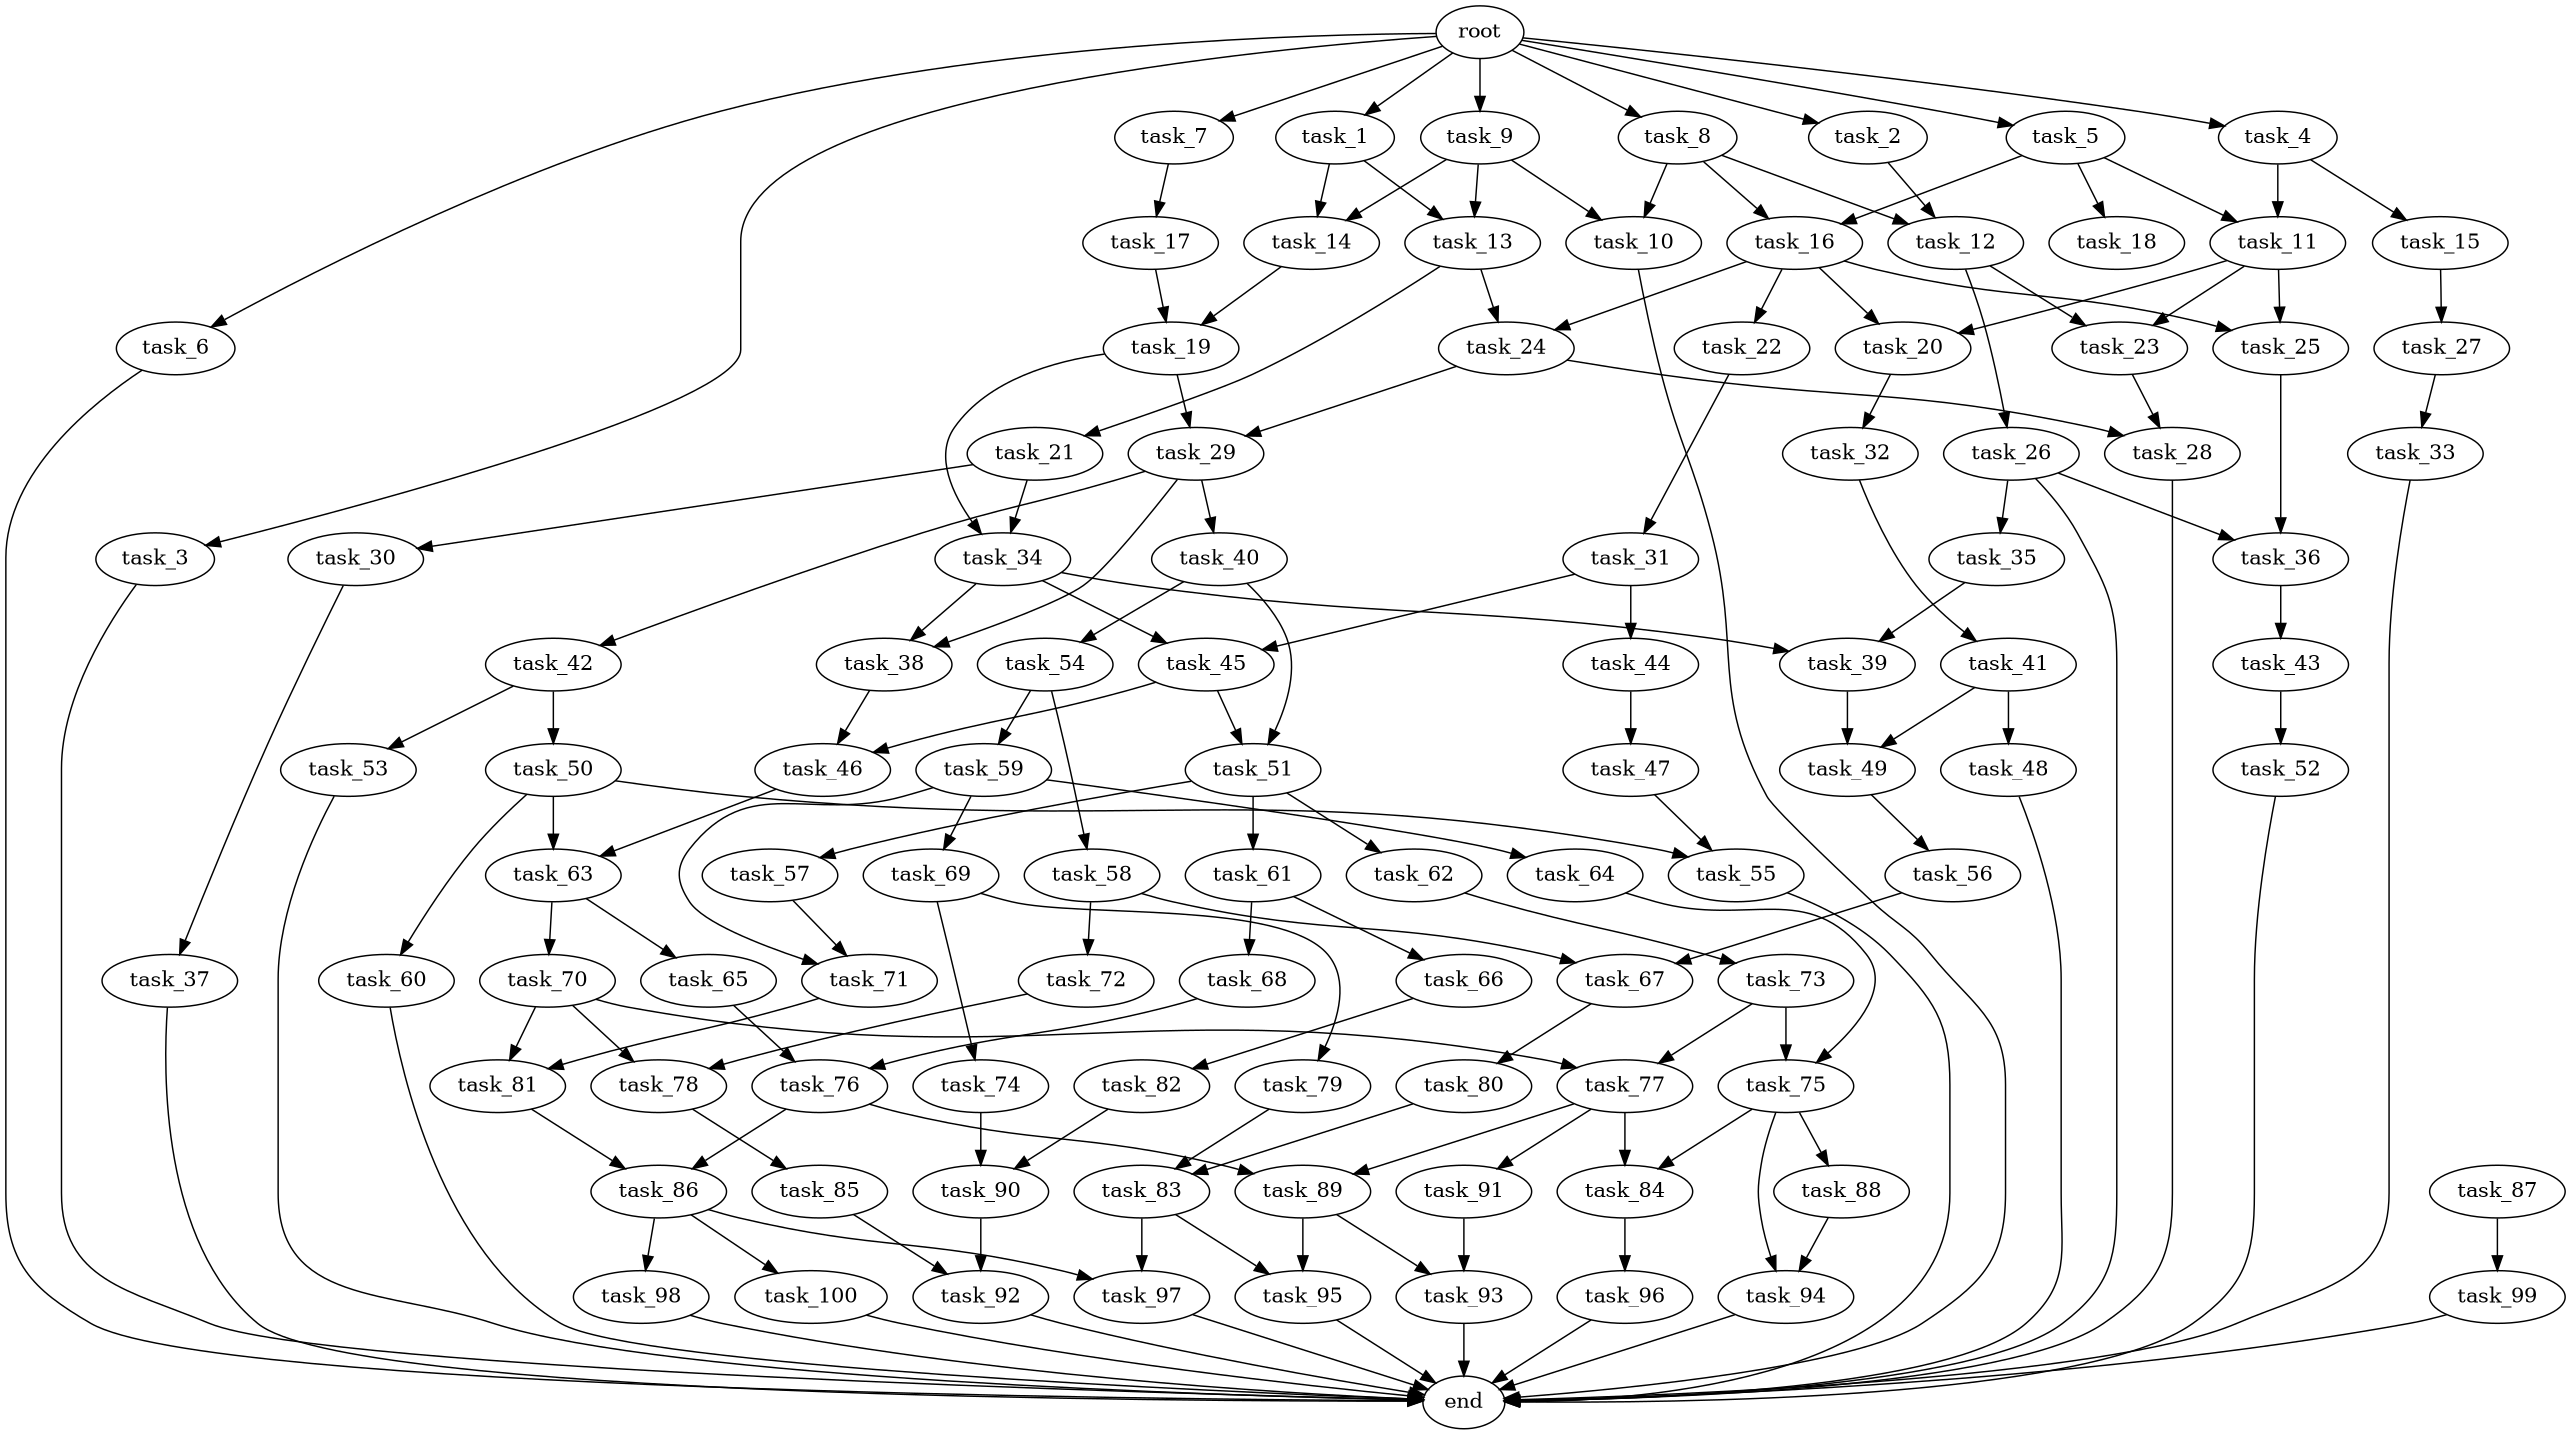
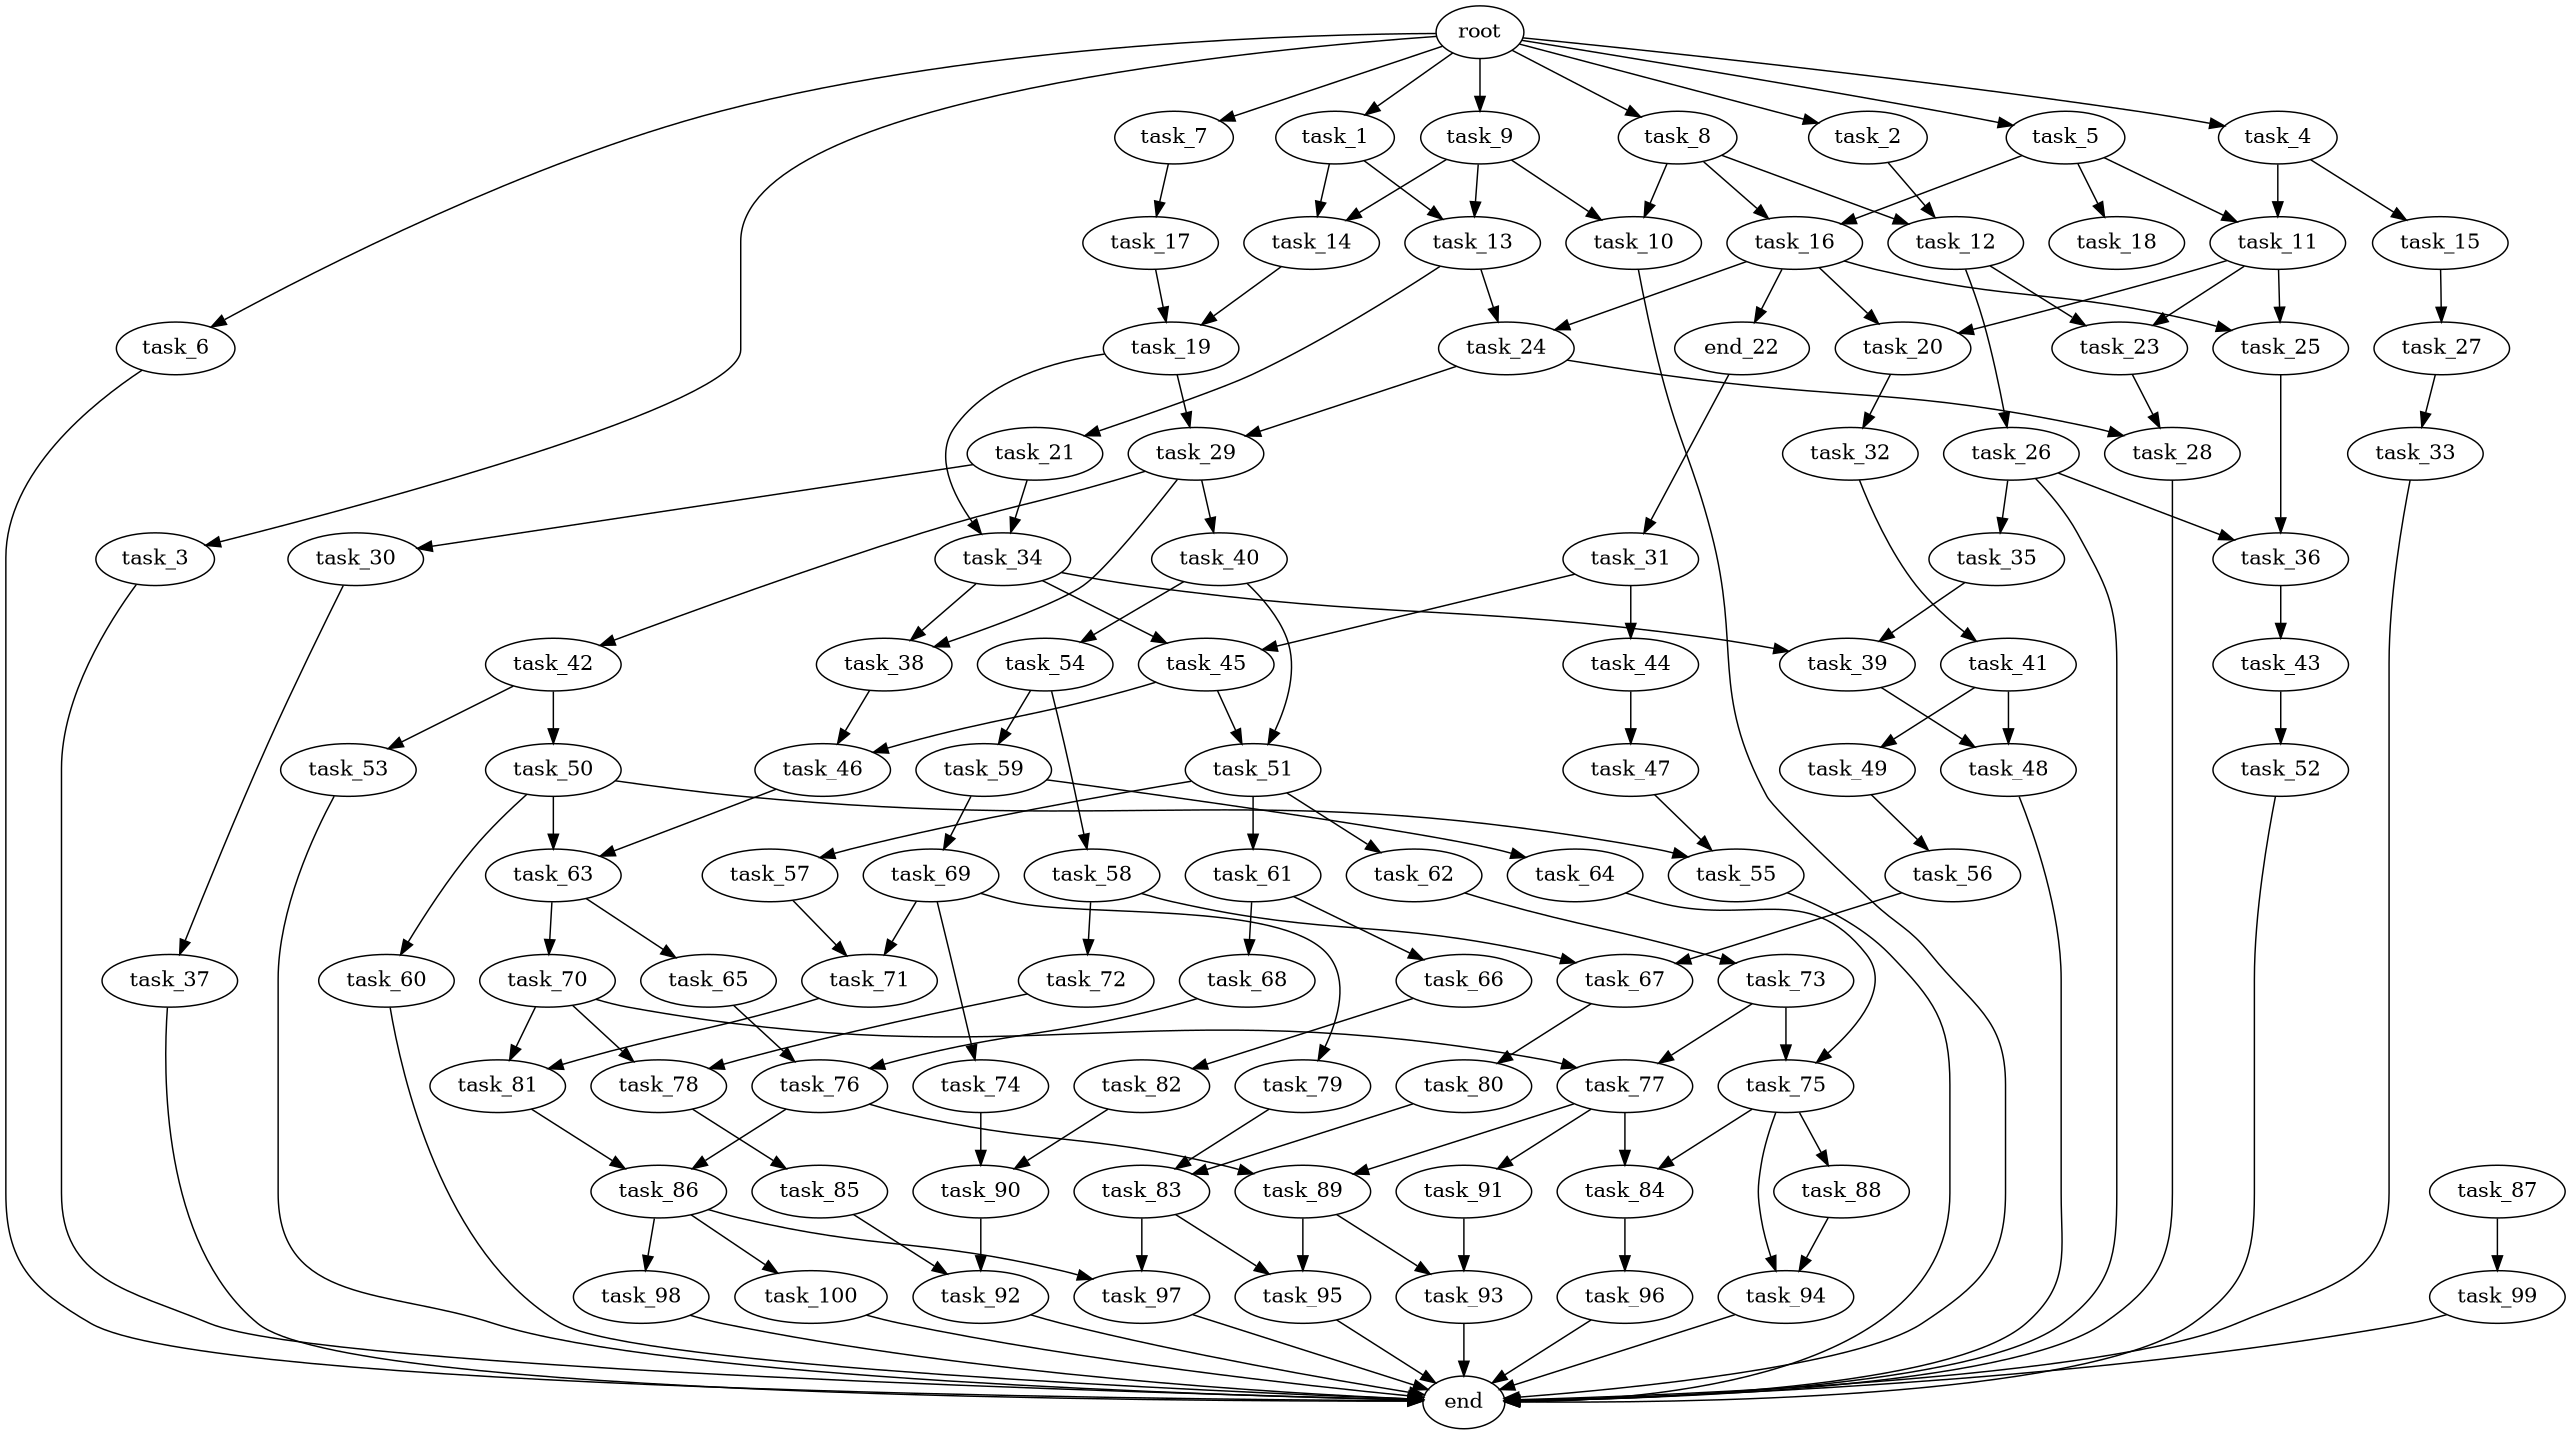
(1742, 348) -> (1742, 348)
(1847, 710) -> (1920, 712)
(716, 823) -> (904, 921)
